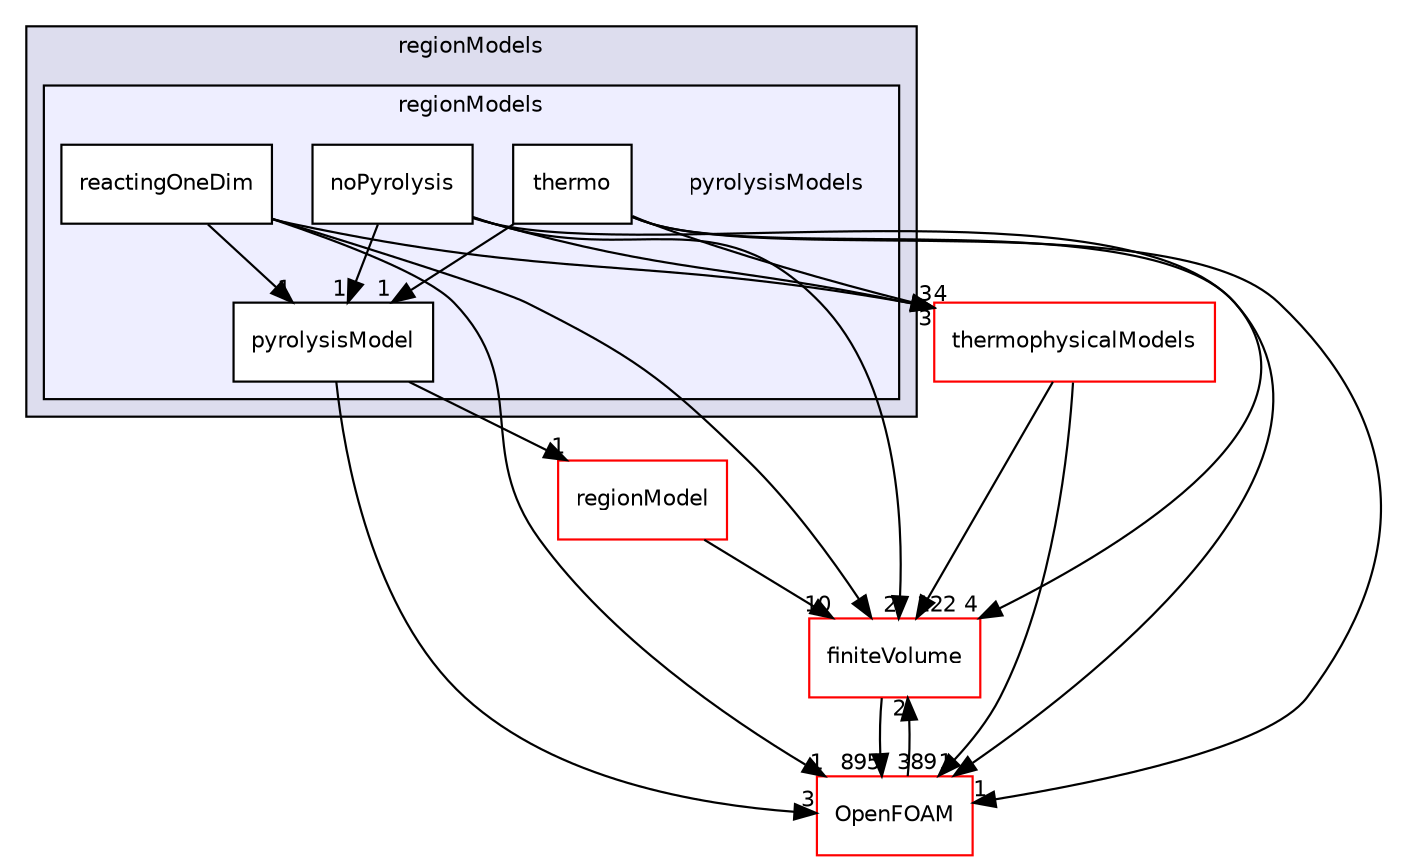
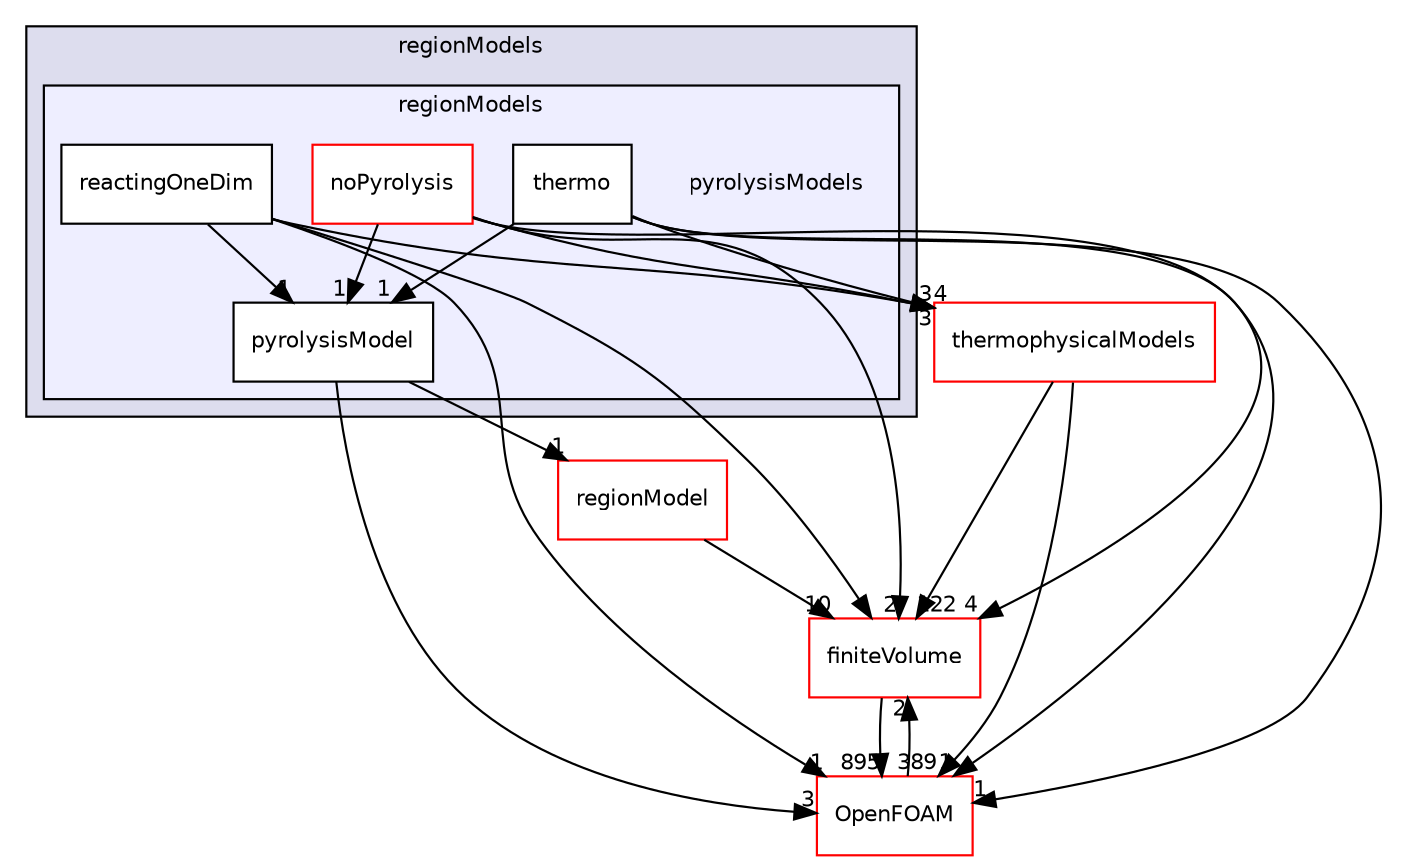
(393, 184) -> (393, 184)
